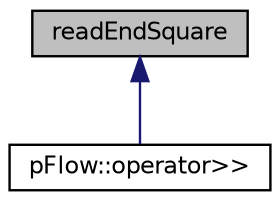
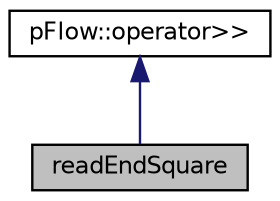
(140, 113) -> (140, 113)
